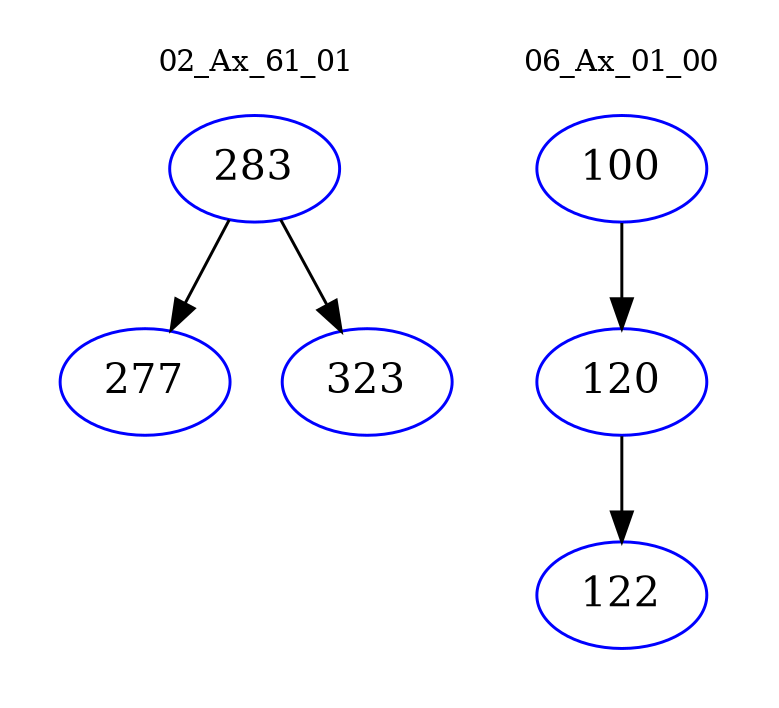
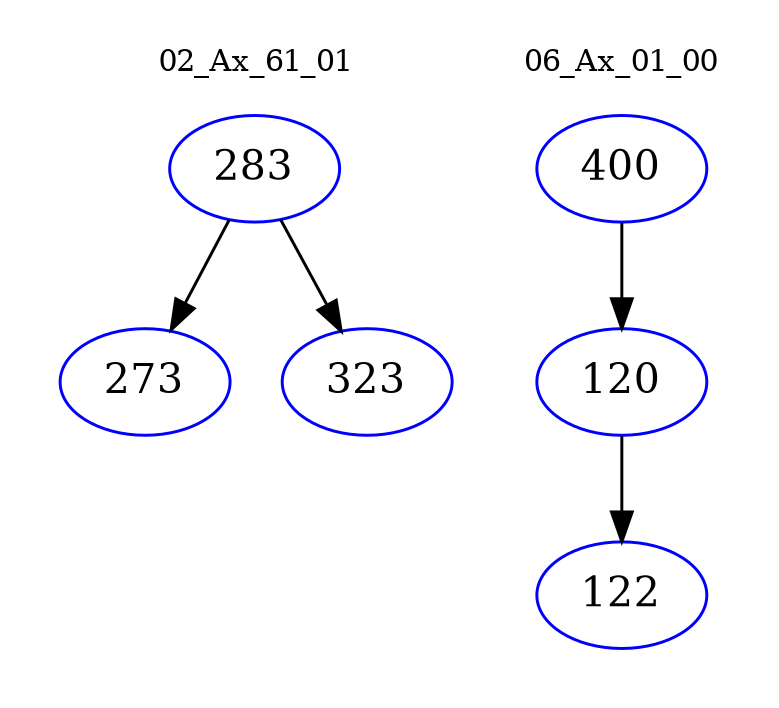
(622, 169) -> (622, 169)
(145, 382) -> (145, 382)
